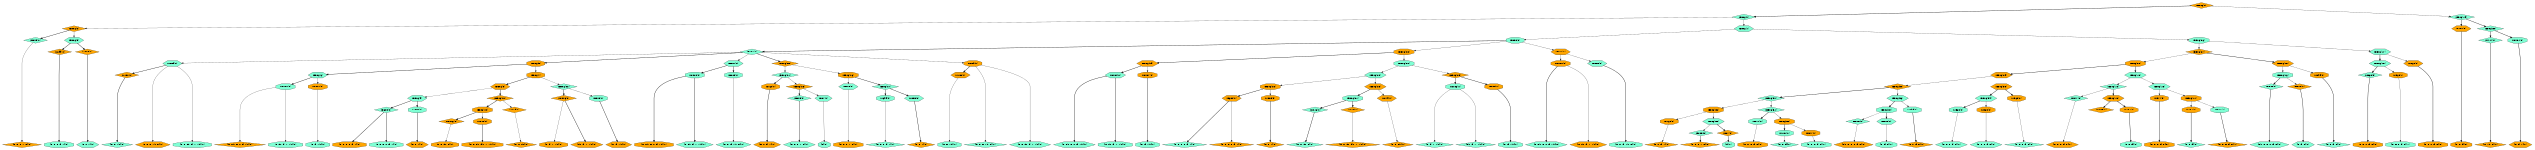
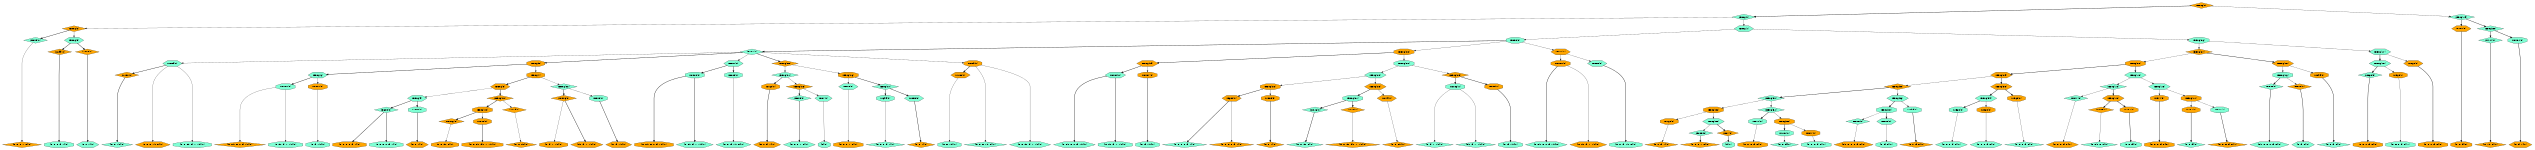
none -> (2001, 80)
none -> (2099, 145)
